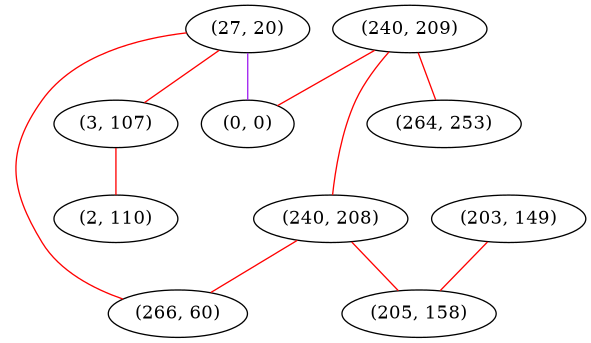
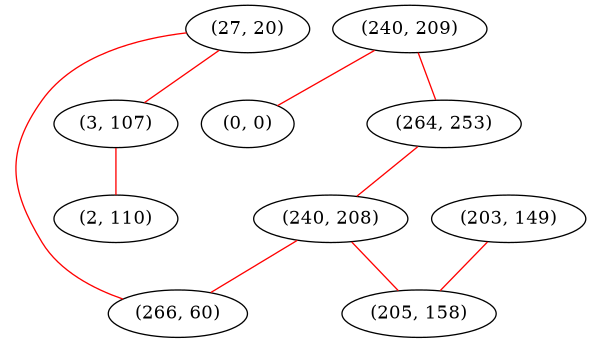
(248, 77) -> none
(349, 118) -> (387, 171)
